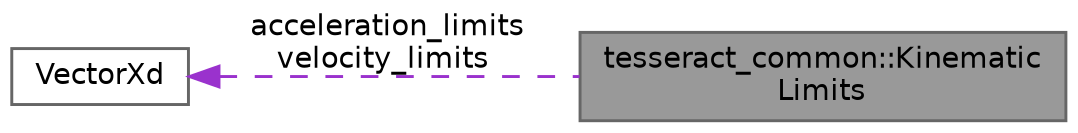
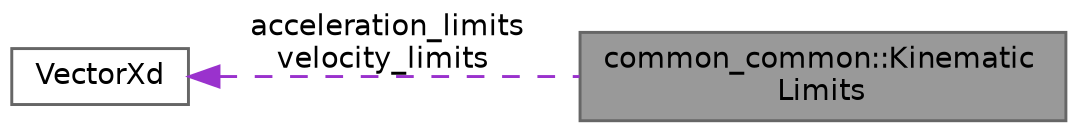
(823, 77) -> (823, 77)
